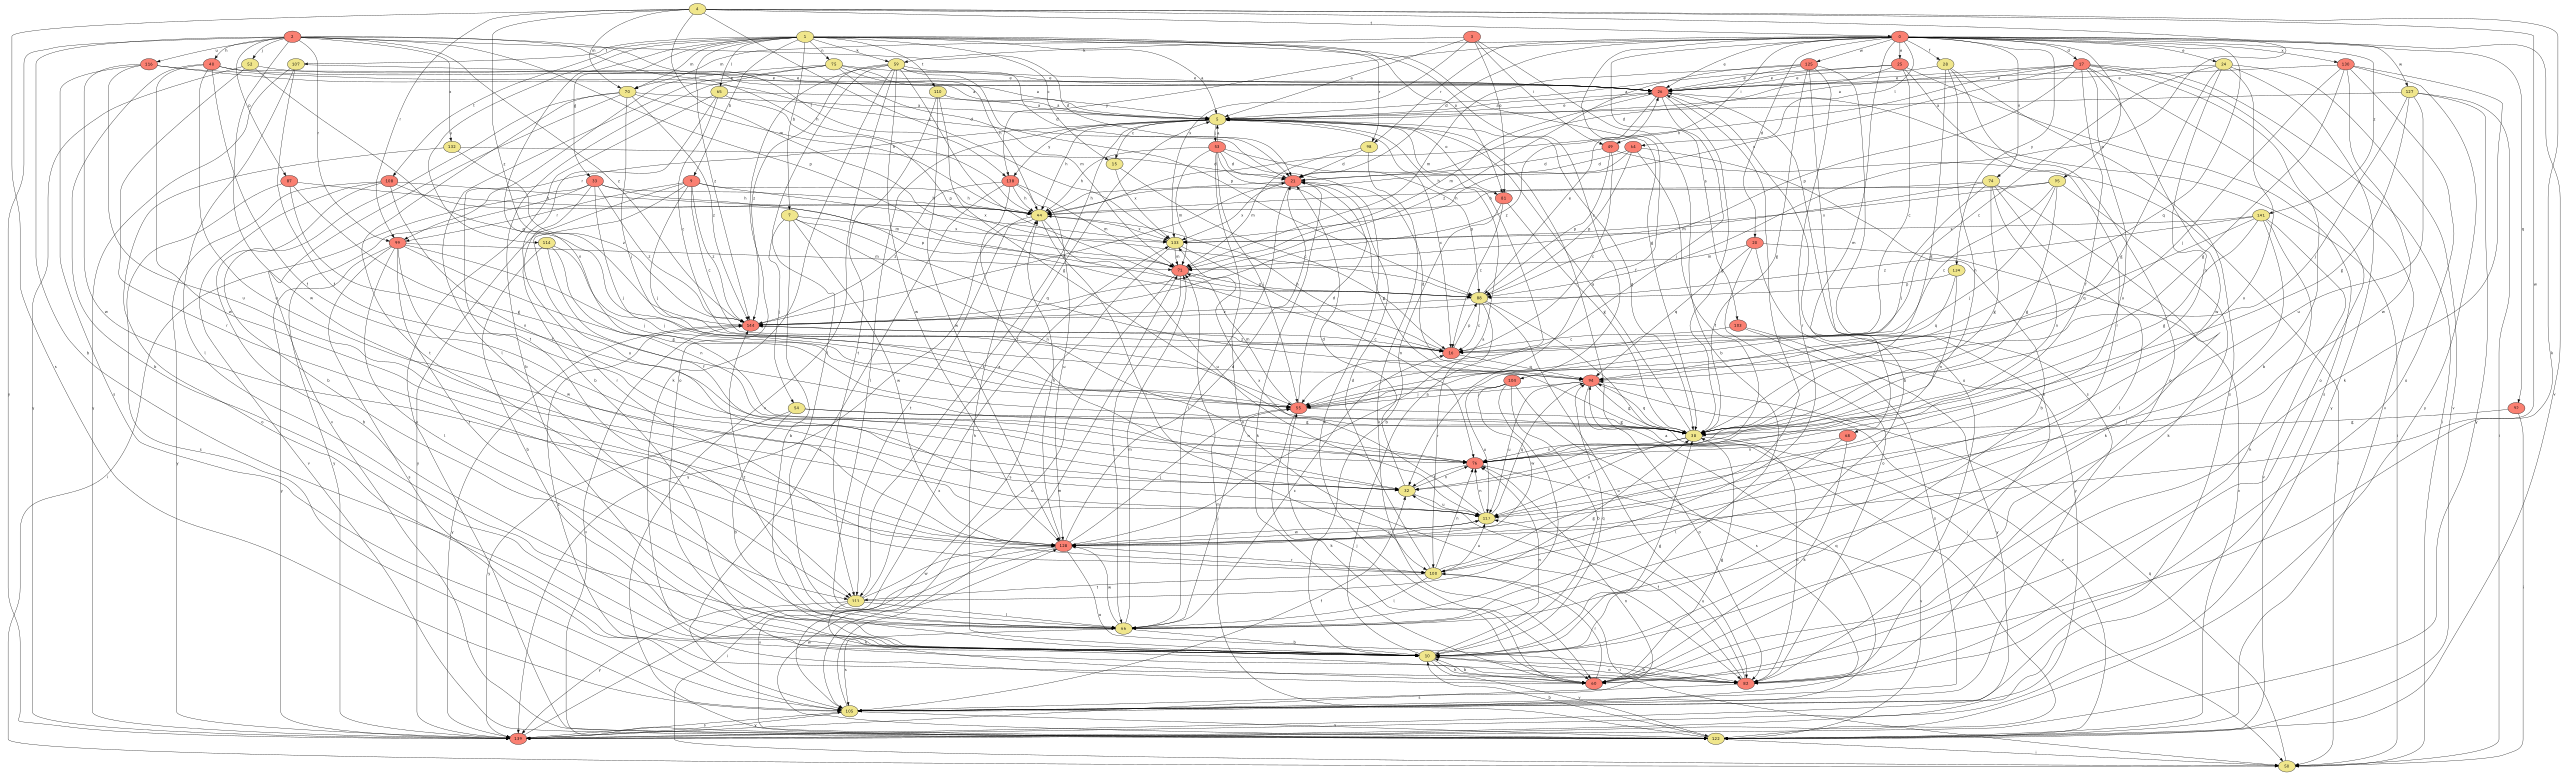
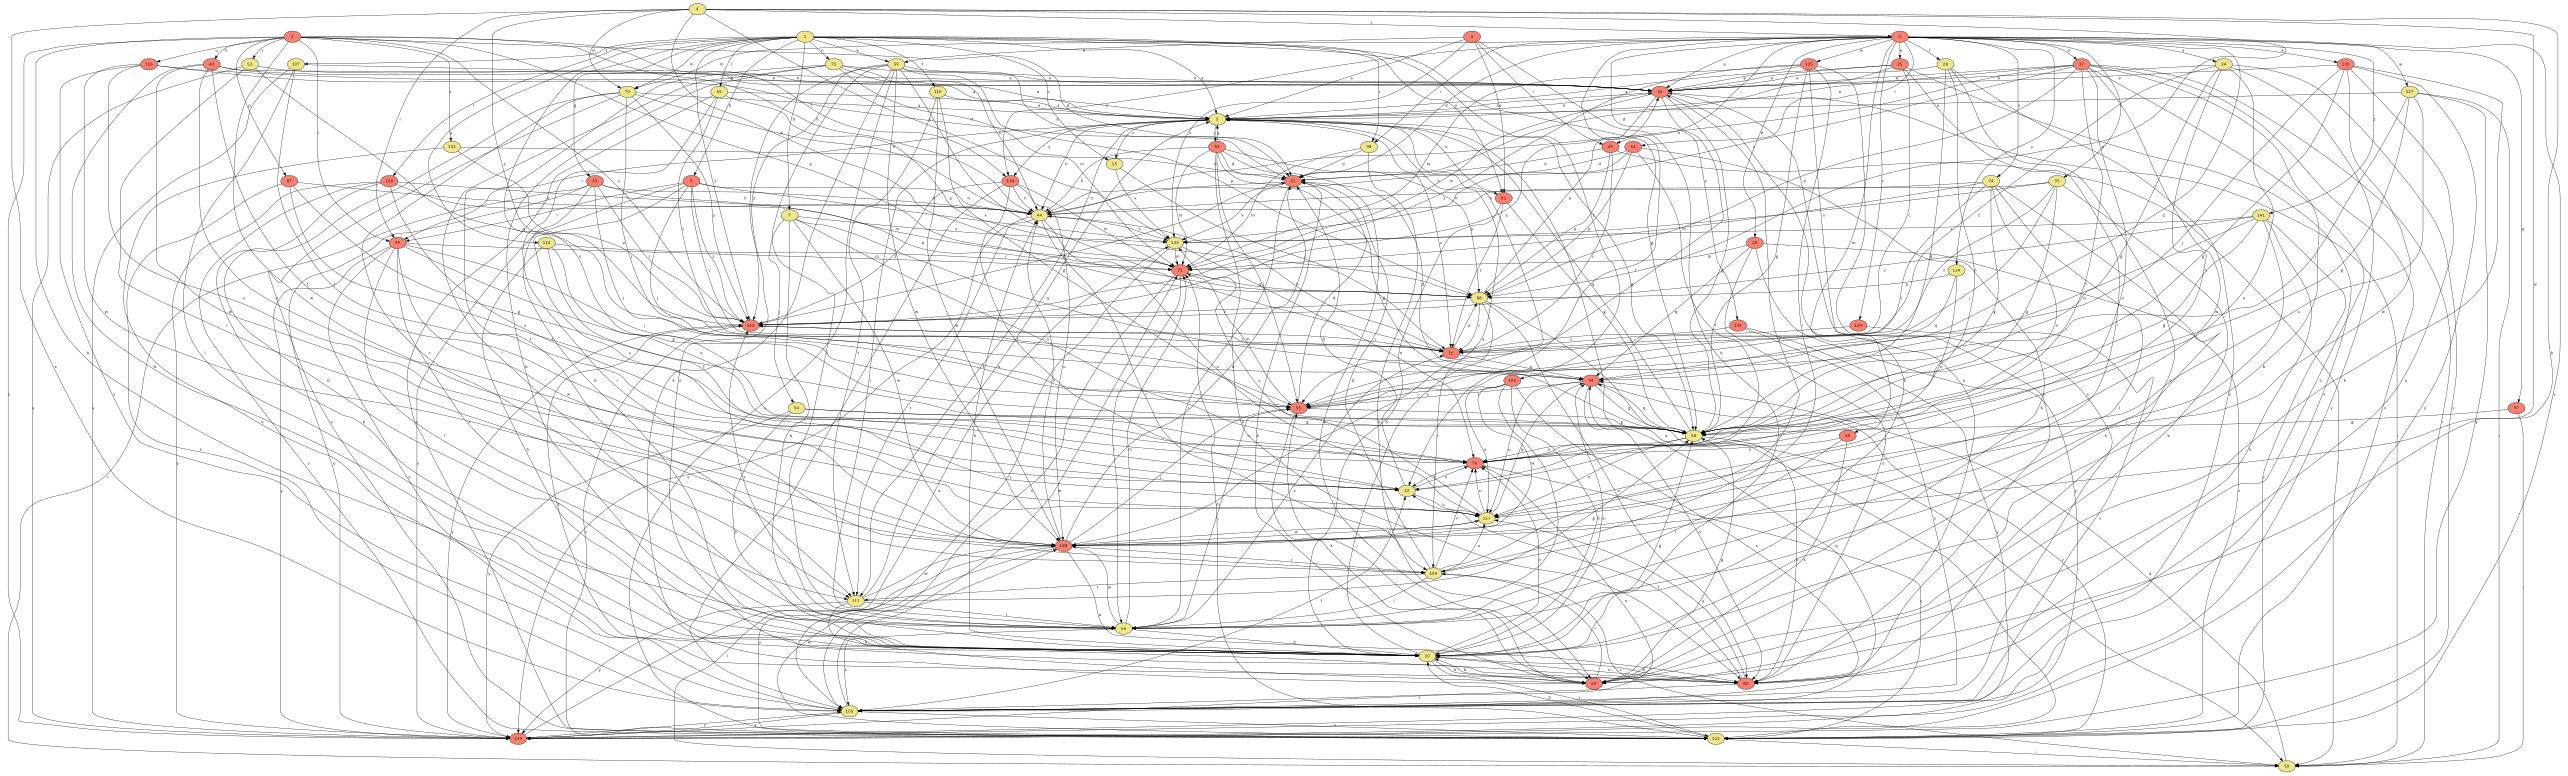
none -> (1858, 326)
(900, 363) -> (877, 253)
